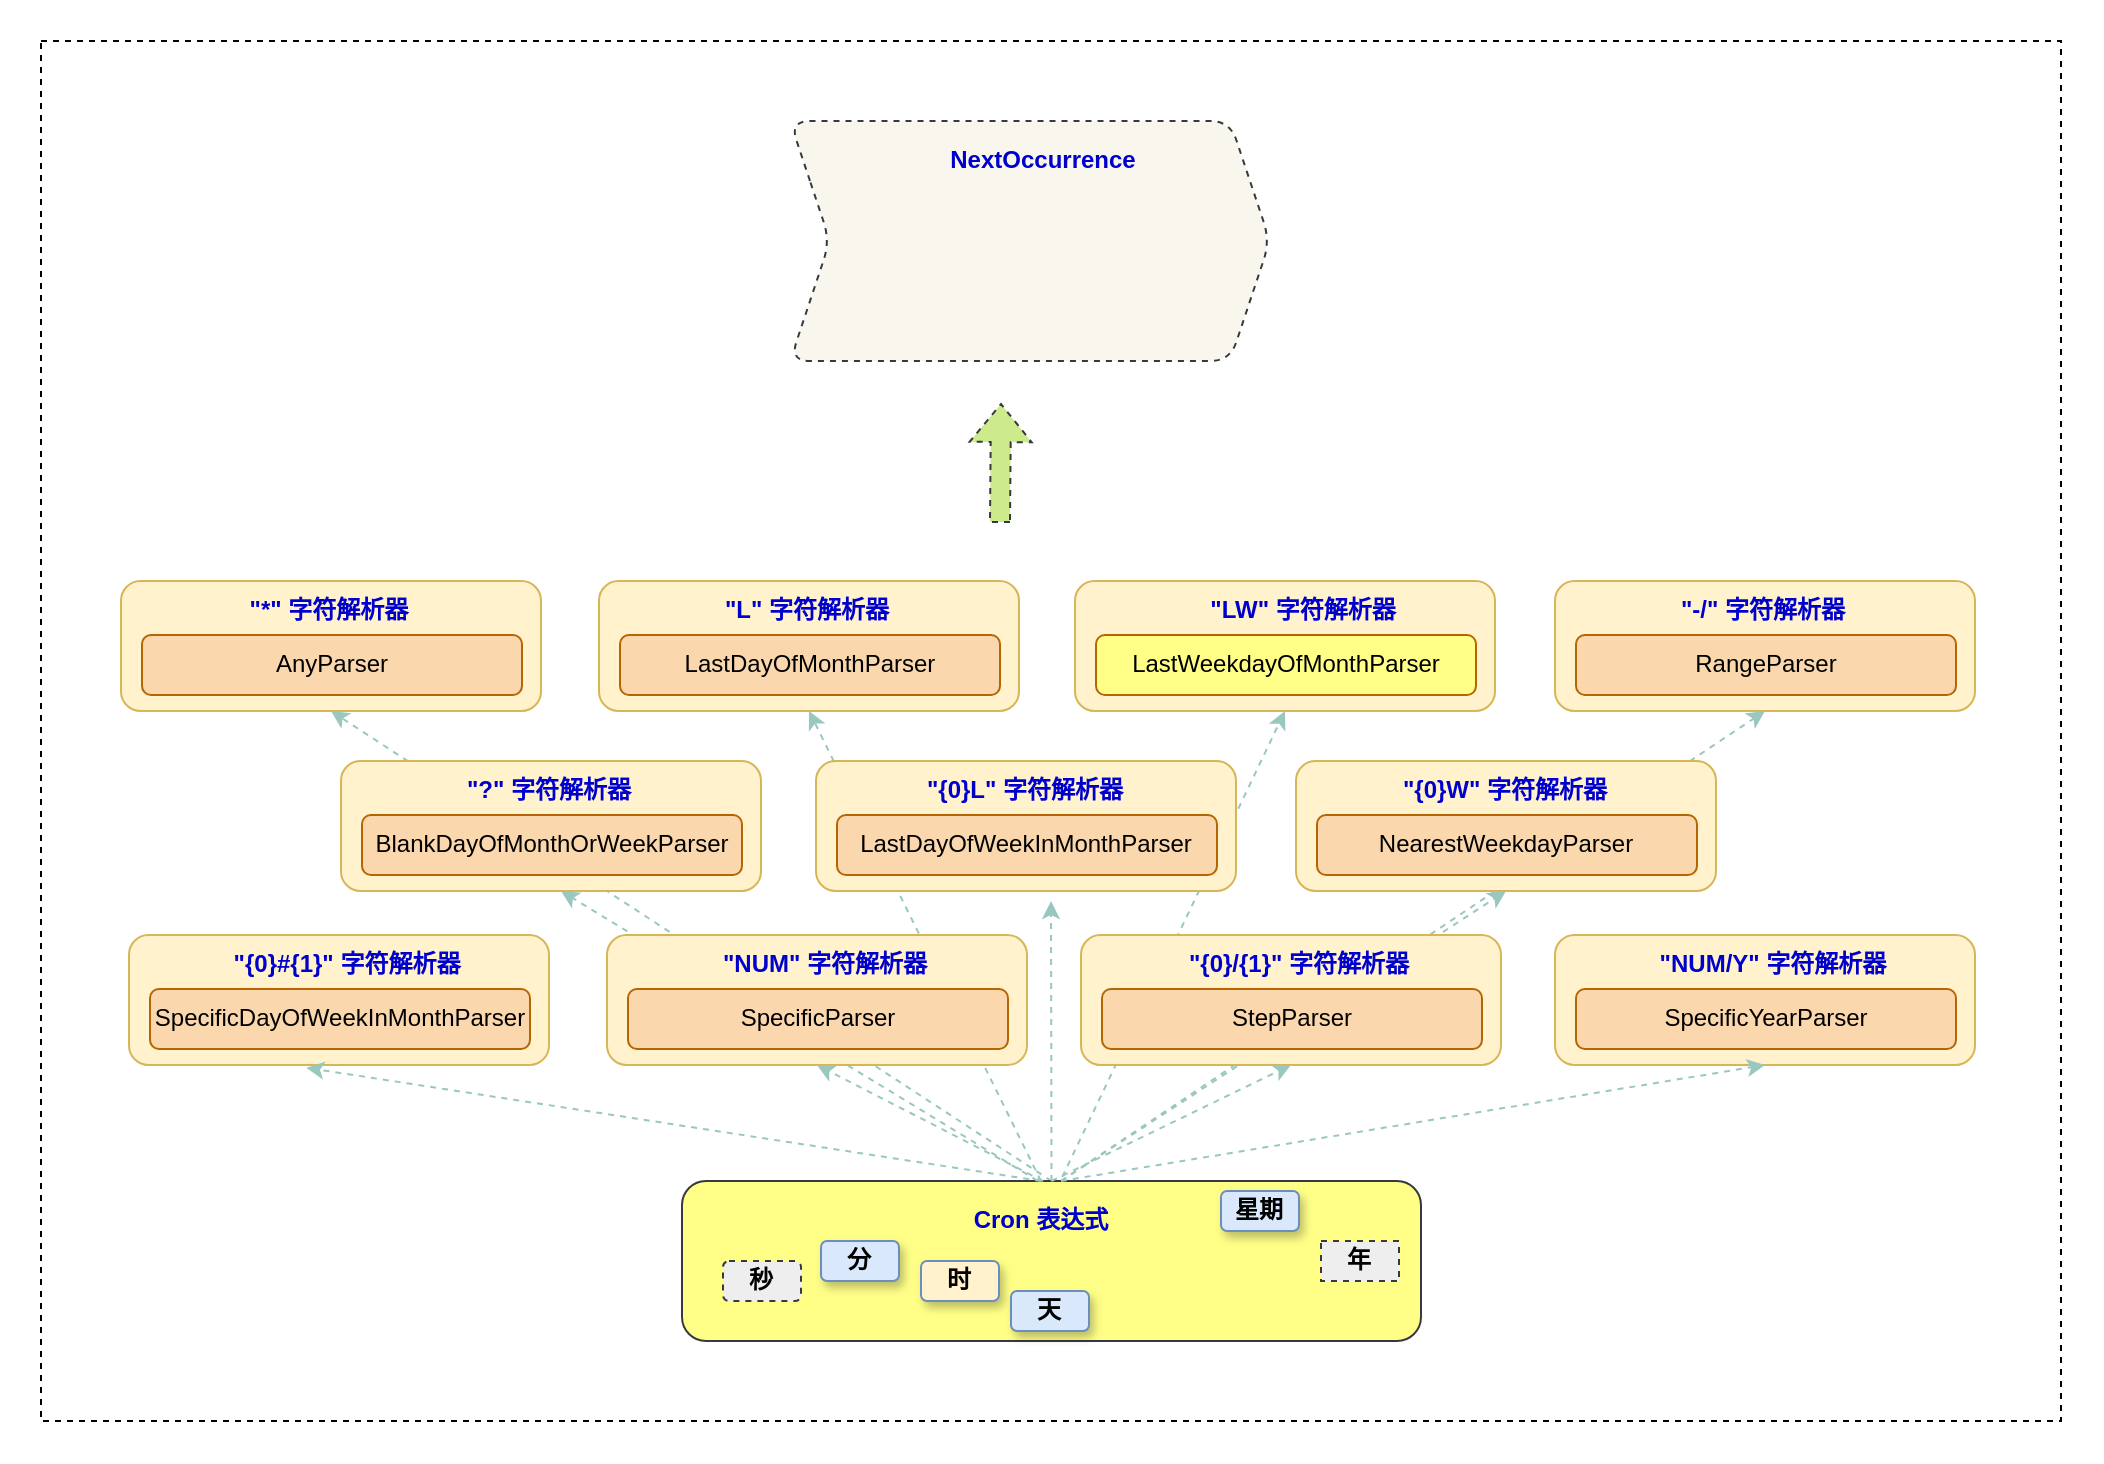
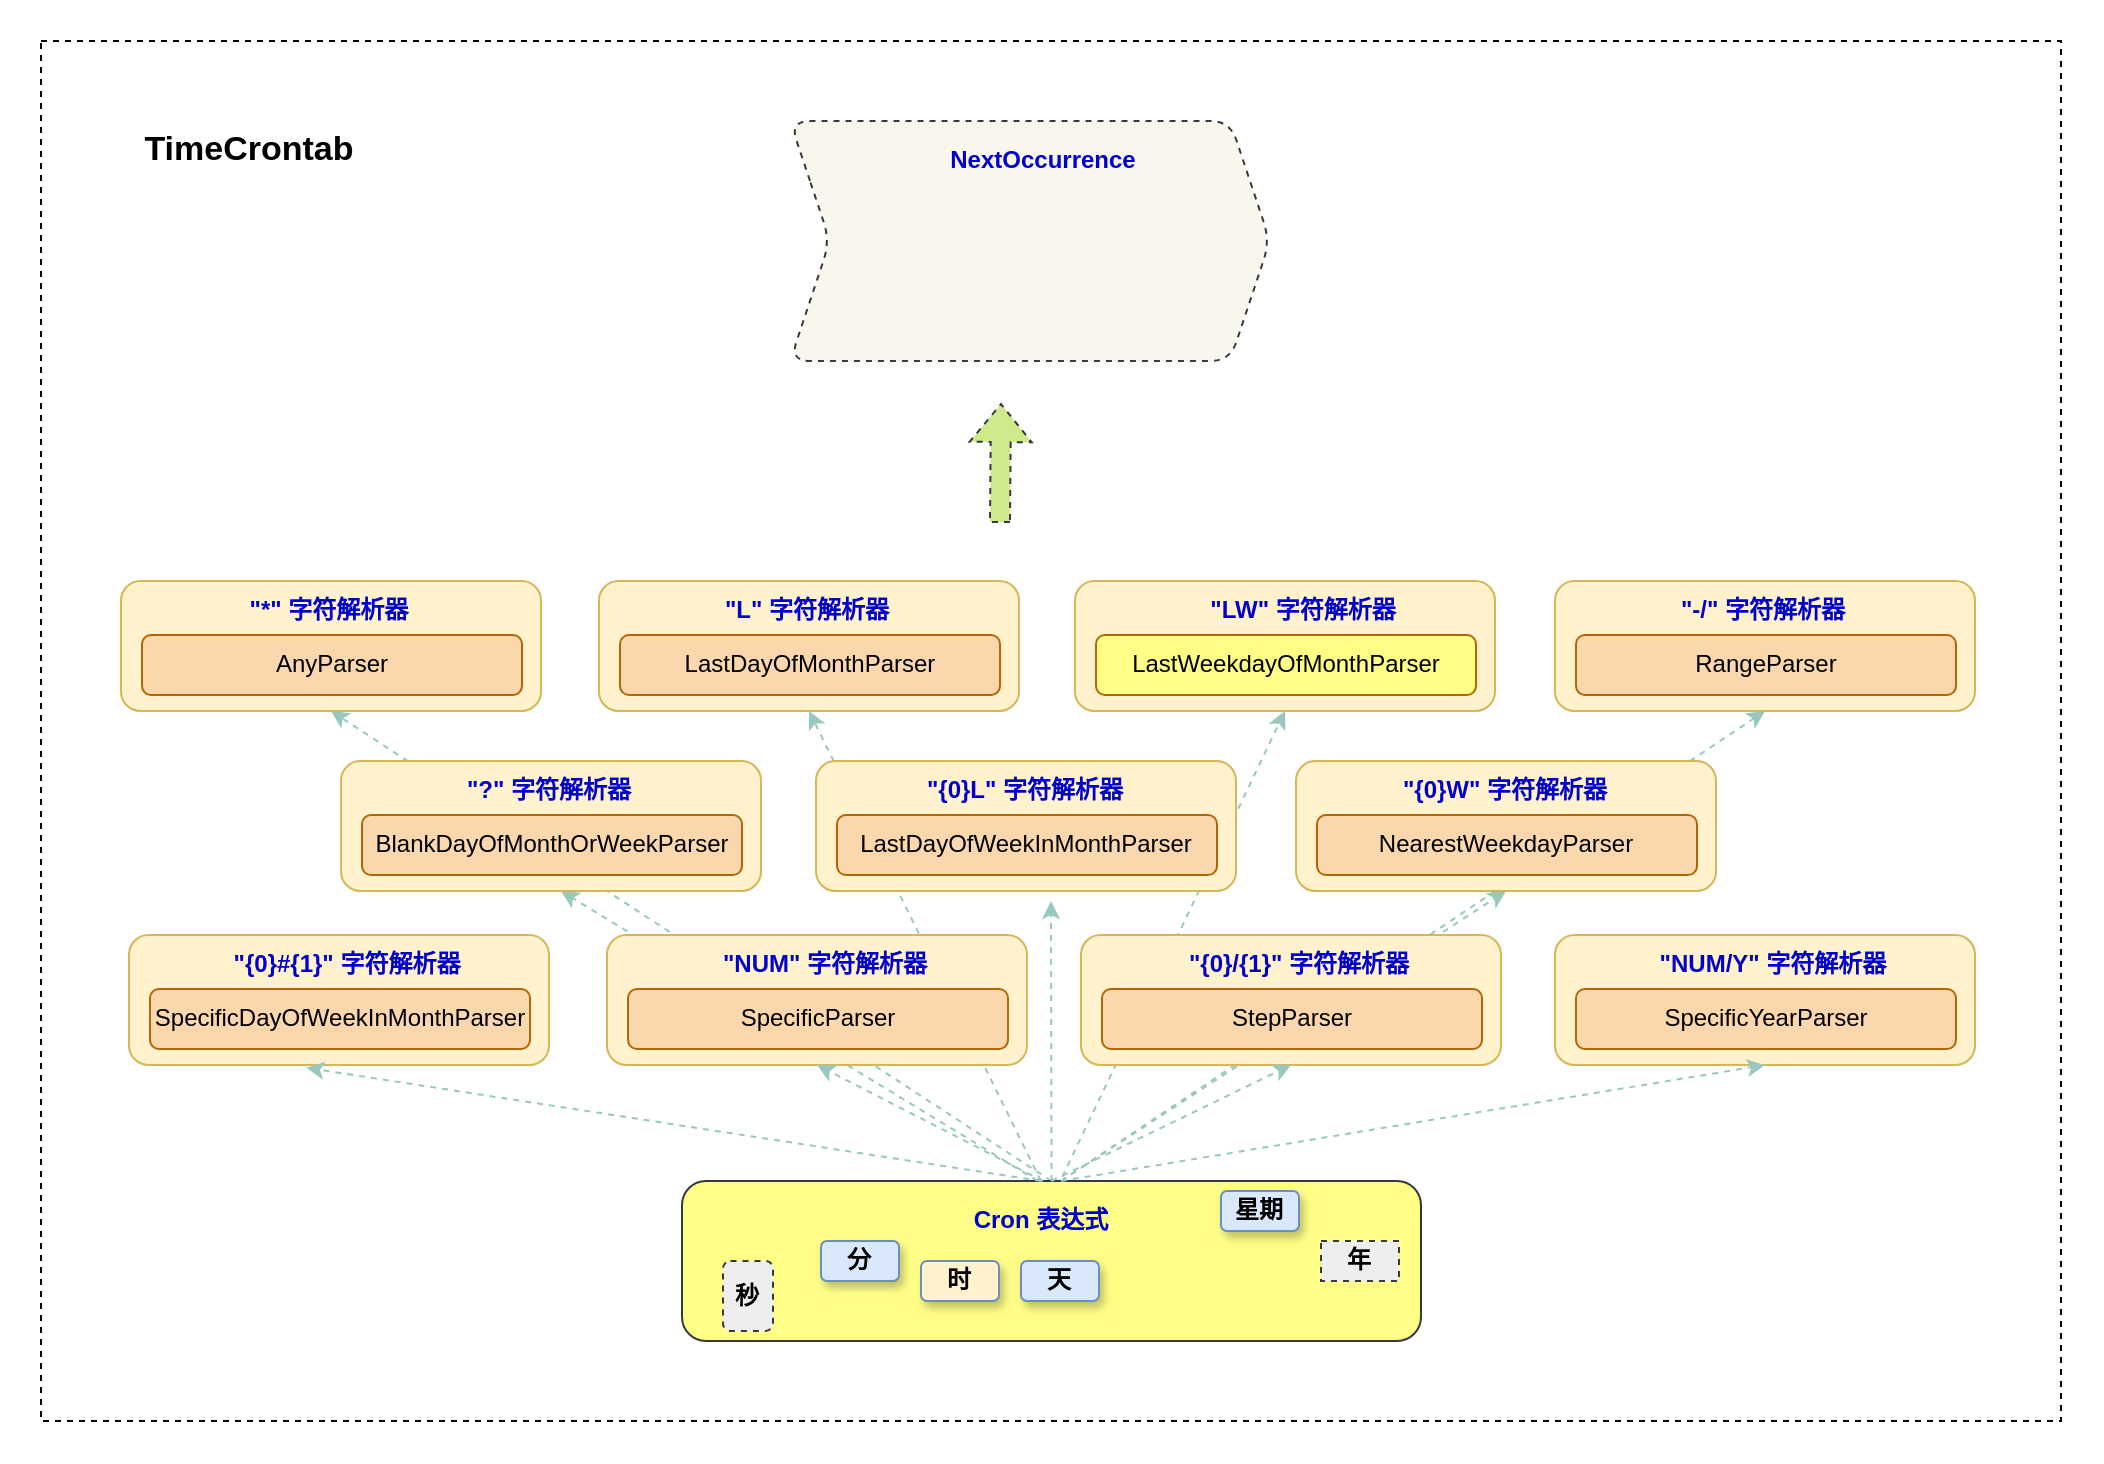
none -> (249, 151)
(762, 1281) -> (748, 1296)
(1050, 1311) -> (1060, 1281)
